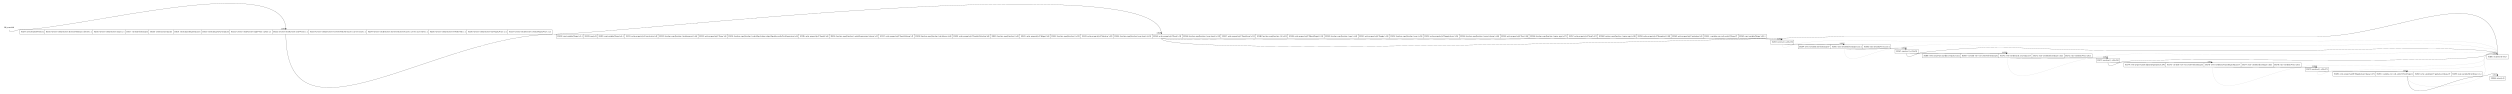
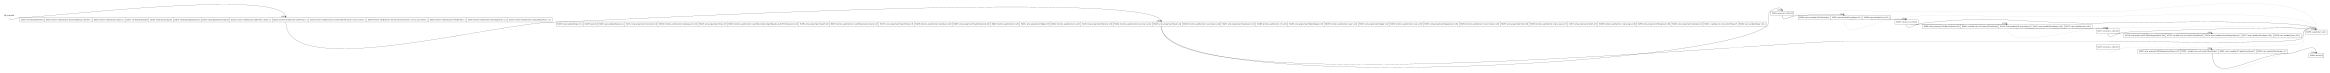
(2264, 67) -> none
